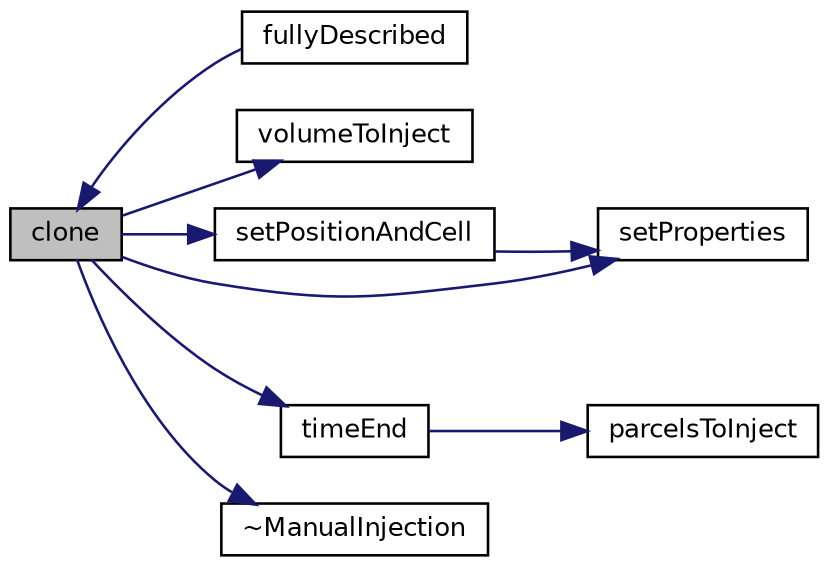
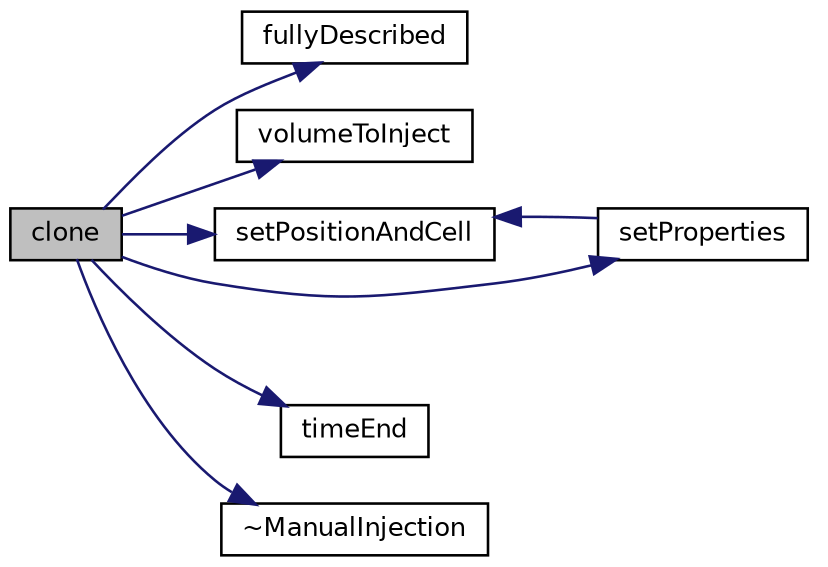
(158, 109) -> (191, 127)
(533, 252) -> (559, 217)
(703, 431) -> none
